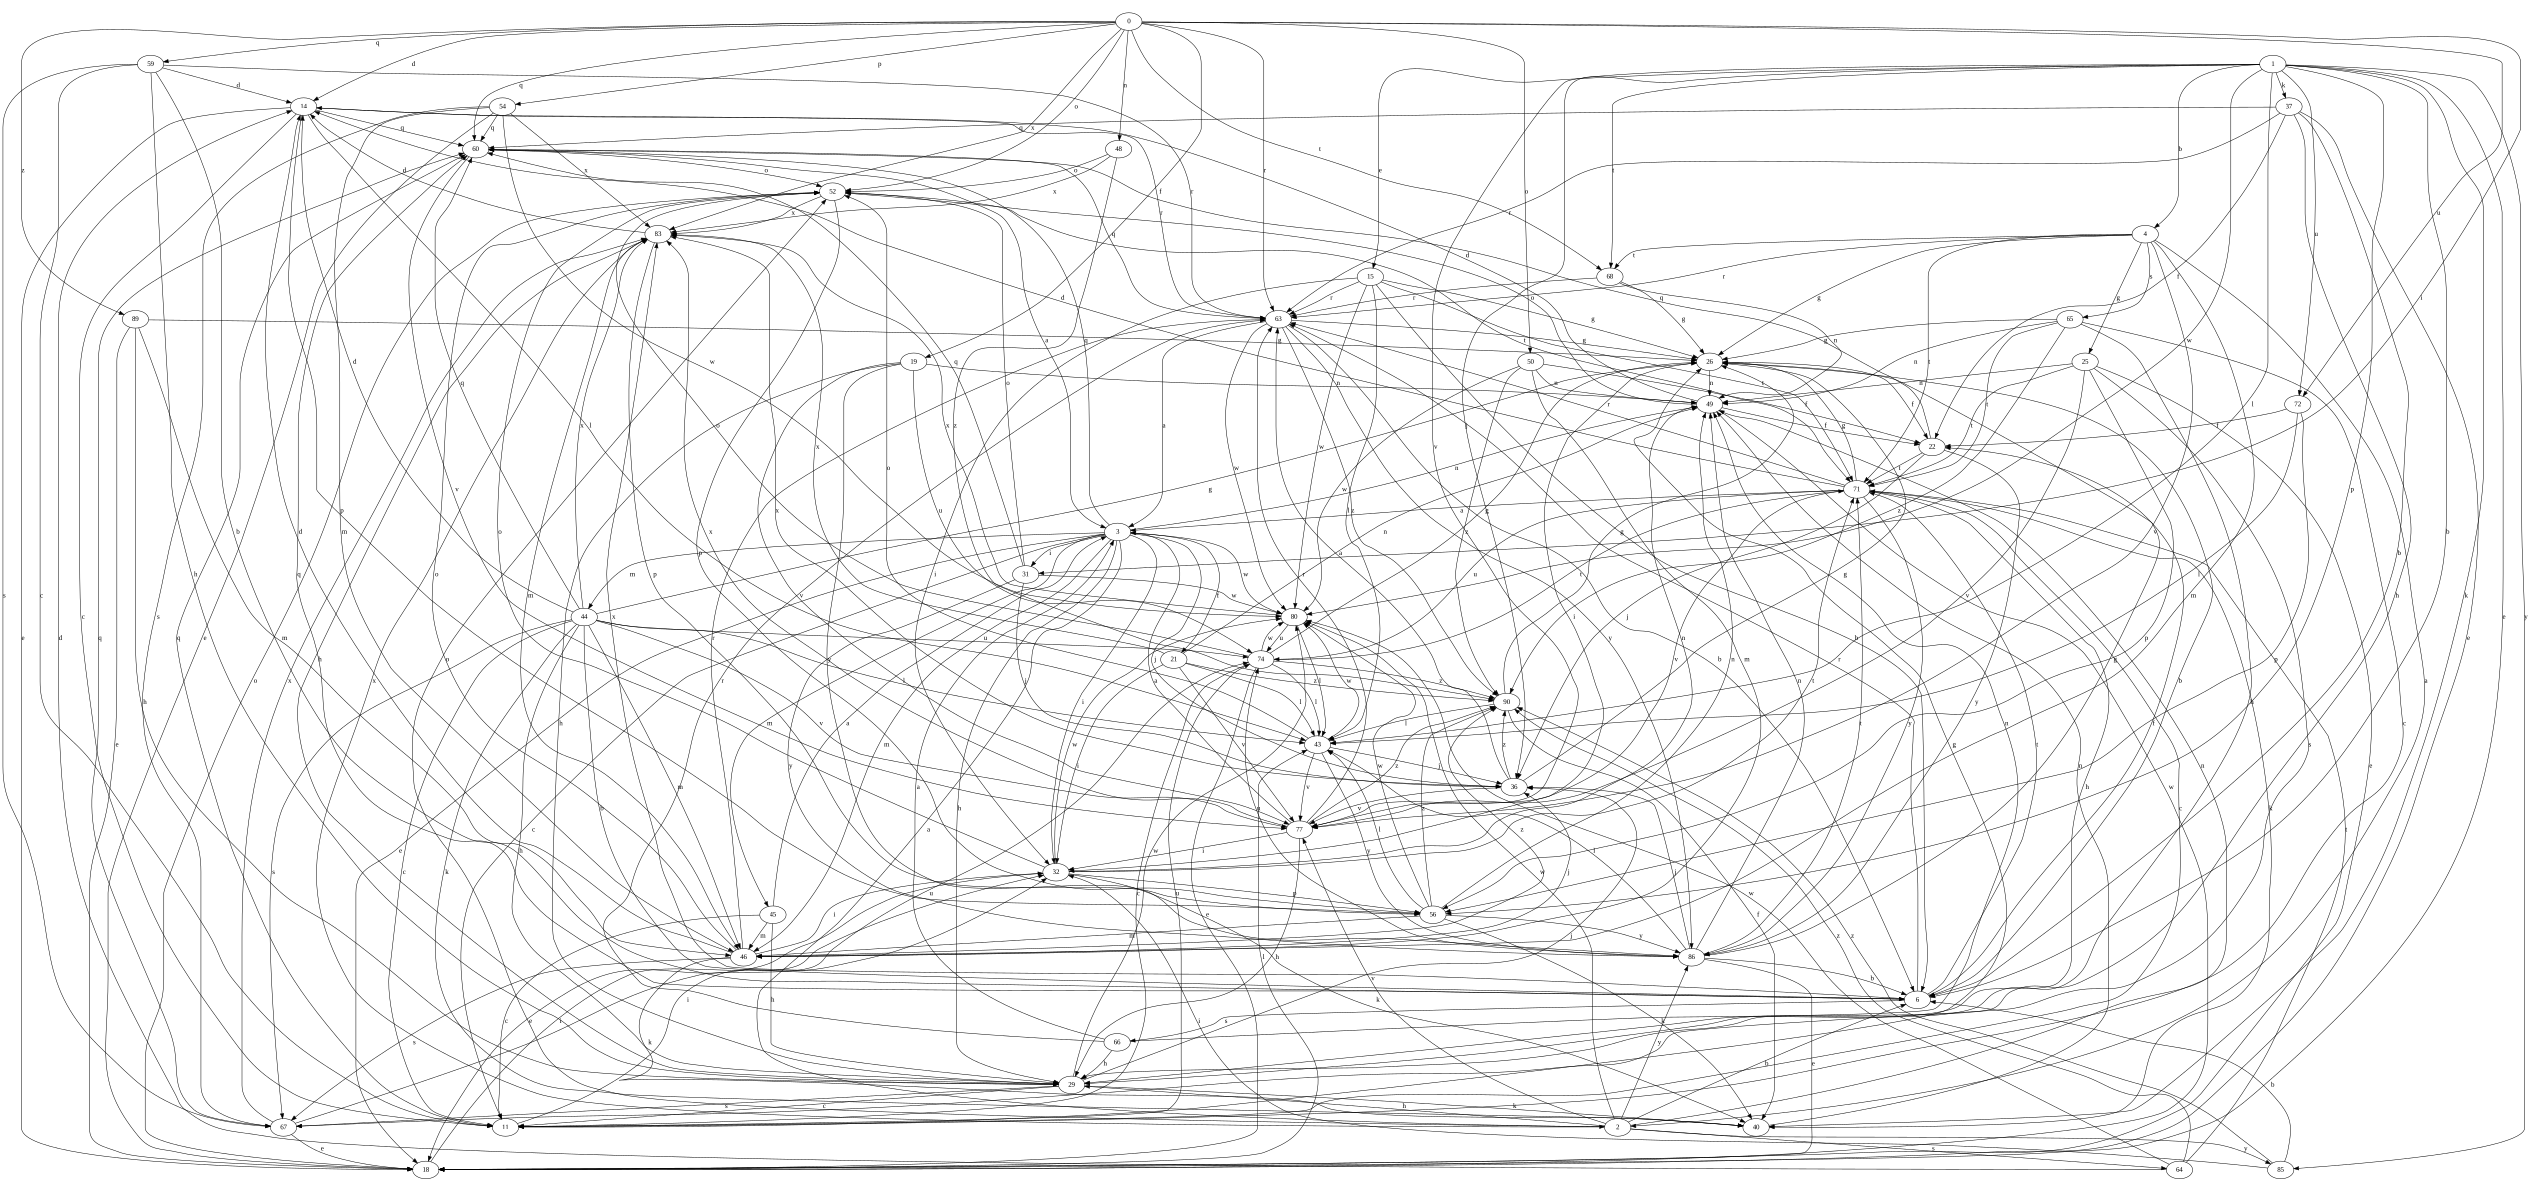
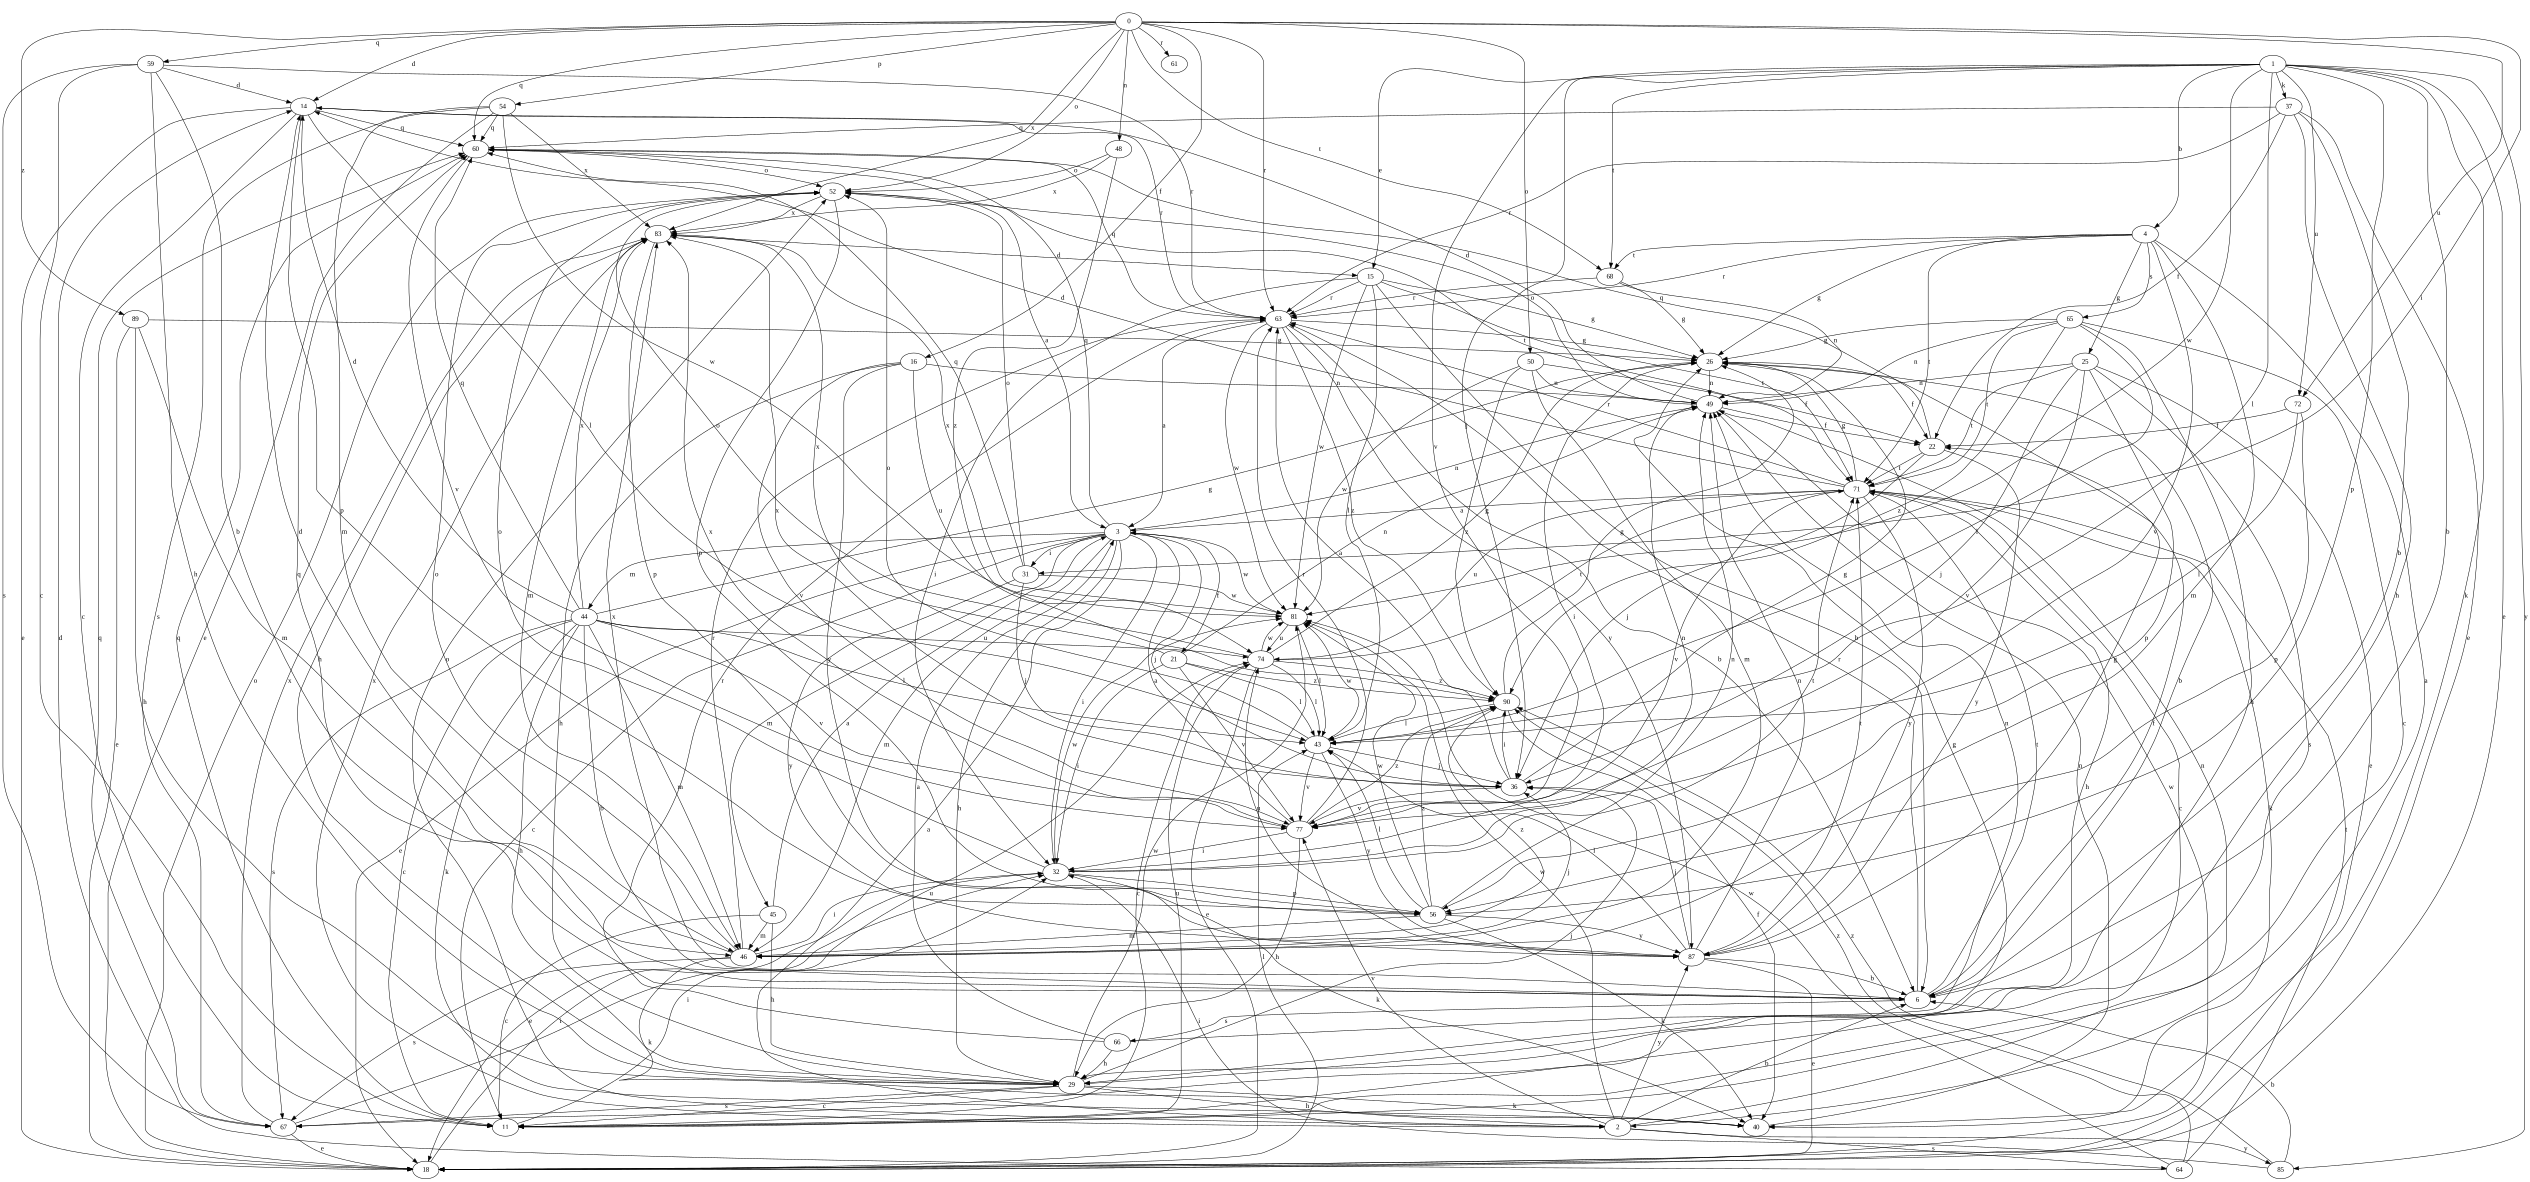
none -> (1174, 64)
(471, 199) -> (1012, 255)
(914, 362) -> (914, 362)
none -> (1818, 597)
(1294, 617) -> (1294, 617)
none -> (1850, 632)
(1505, 745) -> (1505, 745)
(1692, 957) -> (1692, 957)
(1347, 1105) -> (1264, 1106)
